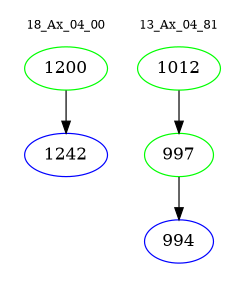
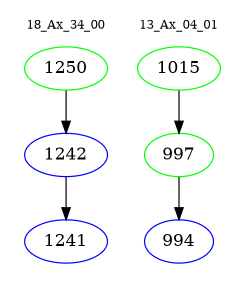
(66, 26) -> (66, 26)
(179, 26) -> (179, 26)
(66, 68) -> (66, 68)
(179, 68) -> (179, 68)
none -> (66, 241)
